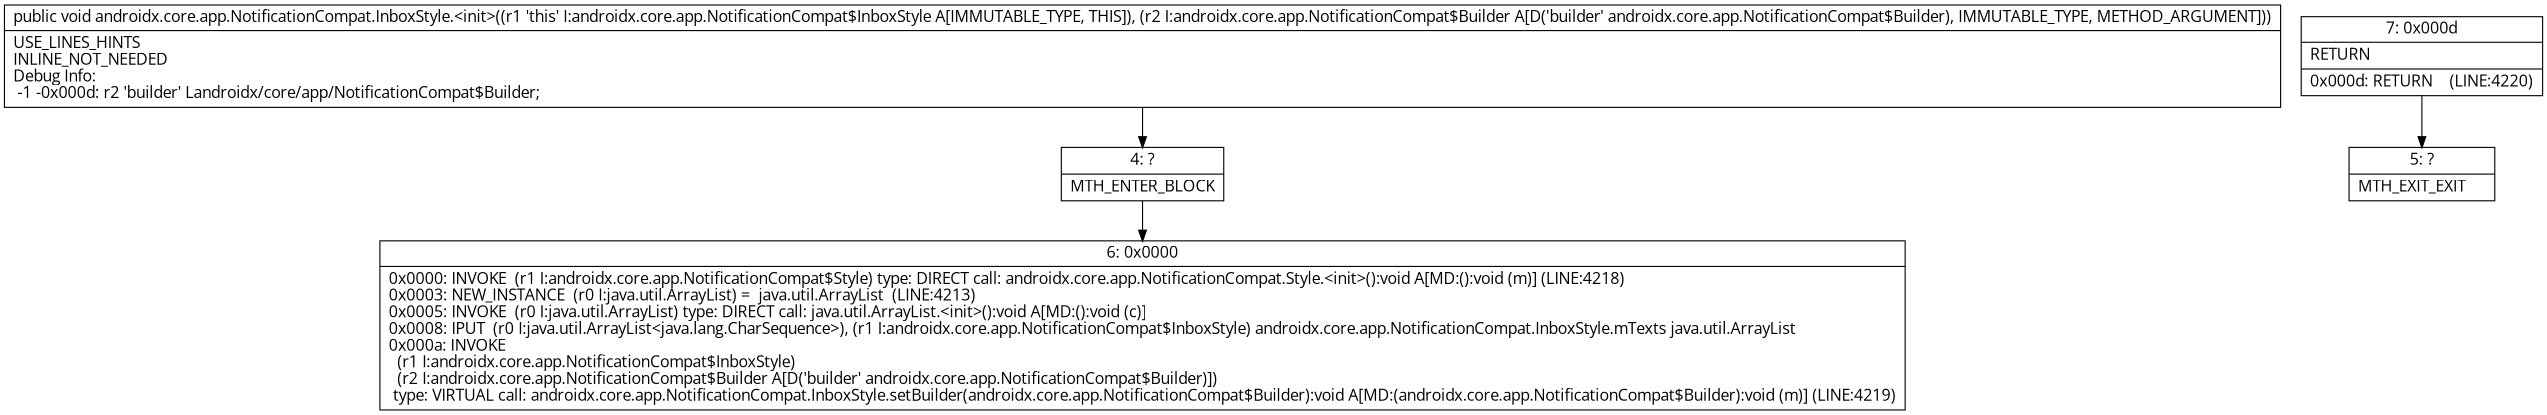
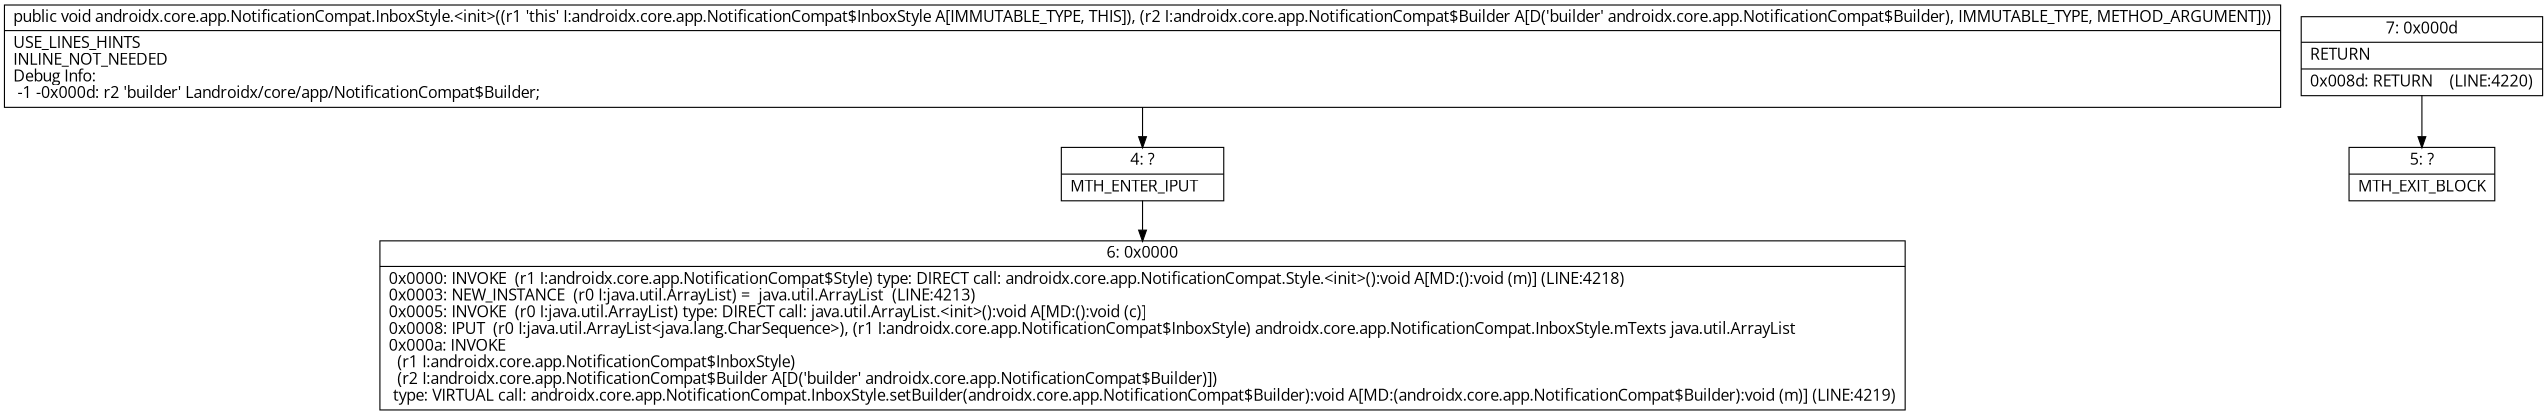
(2422, 82) -> (2422, 82)
(1143, 187) -> (1134, 187)
(2412, 187) -> (2422, 187)
